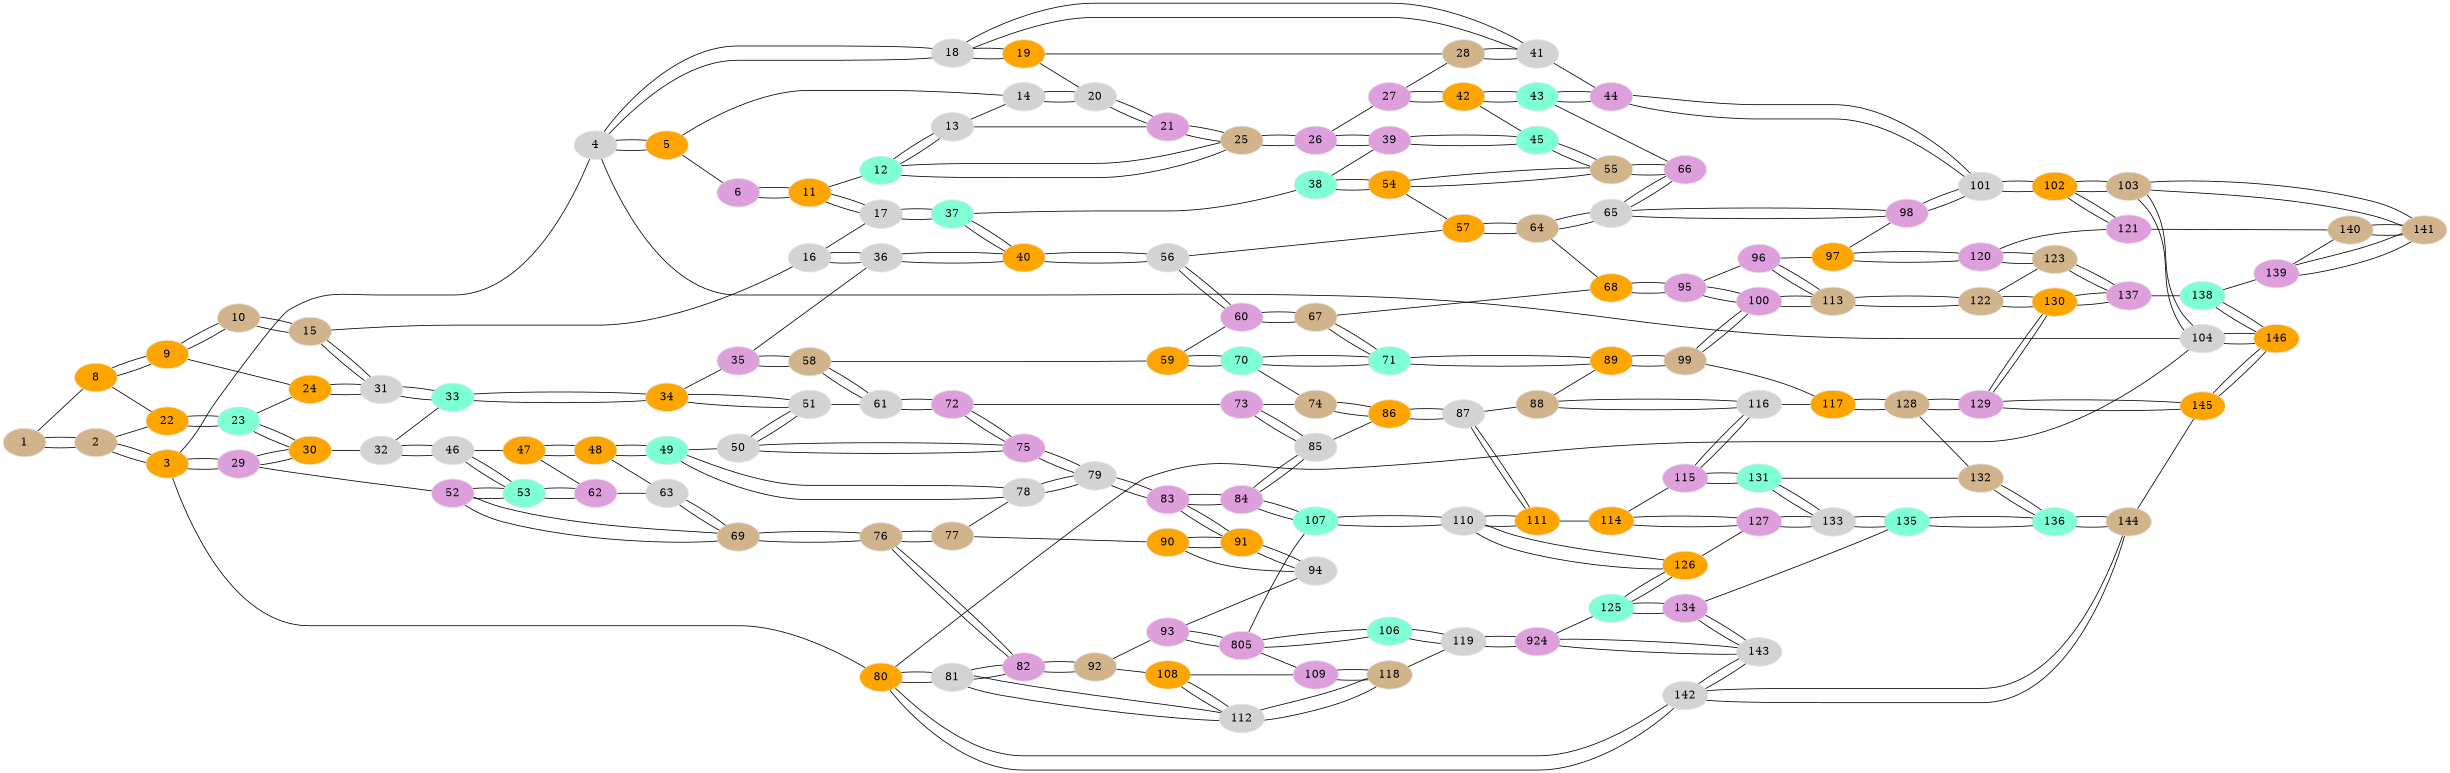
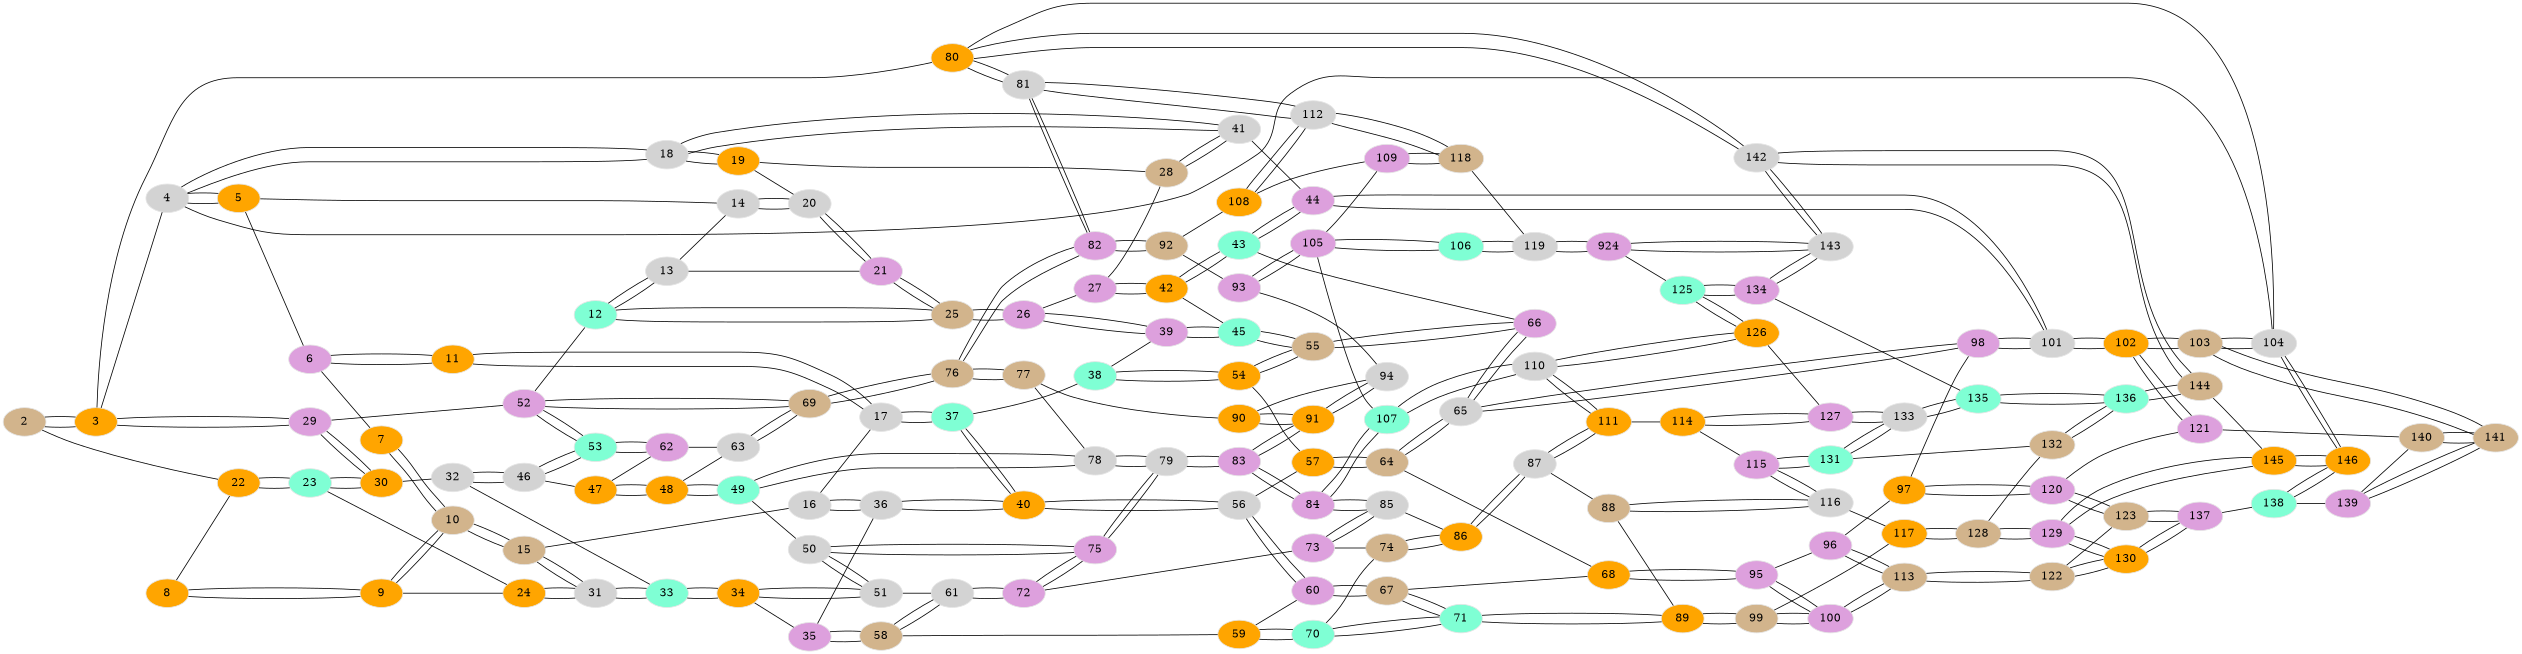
(845, 182) -> (560, 359)
none -> (381, 440)
(25, 443) -> none
(1242, 646) -> (1313, 243)
